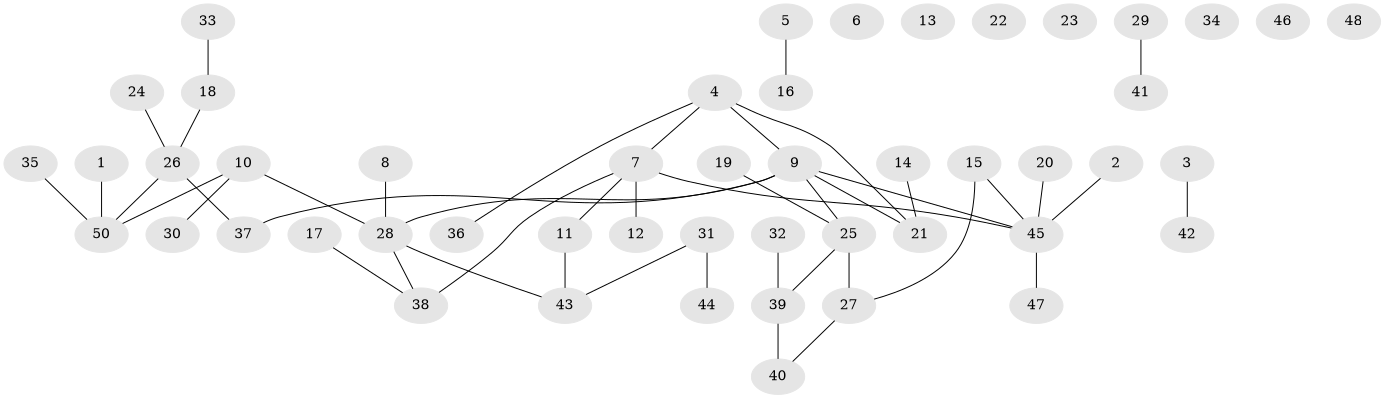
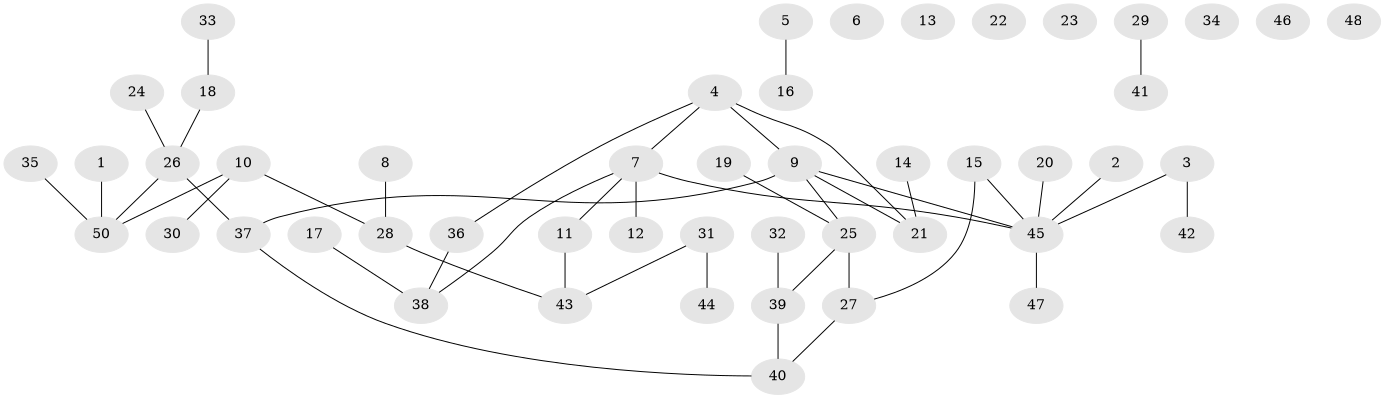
(590, 199) -> none
none -> (1112, 200)
(403, 270) -> (439, 270)
none -> (494, 352)
